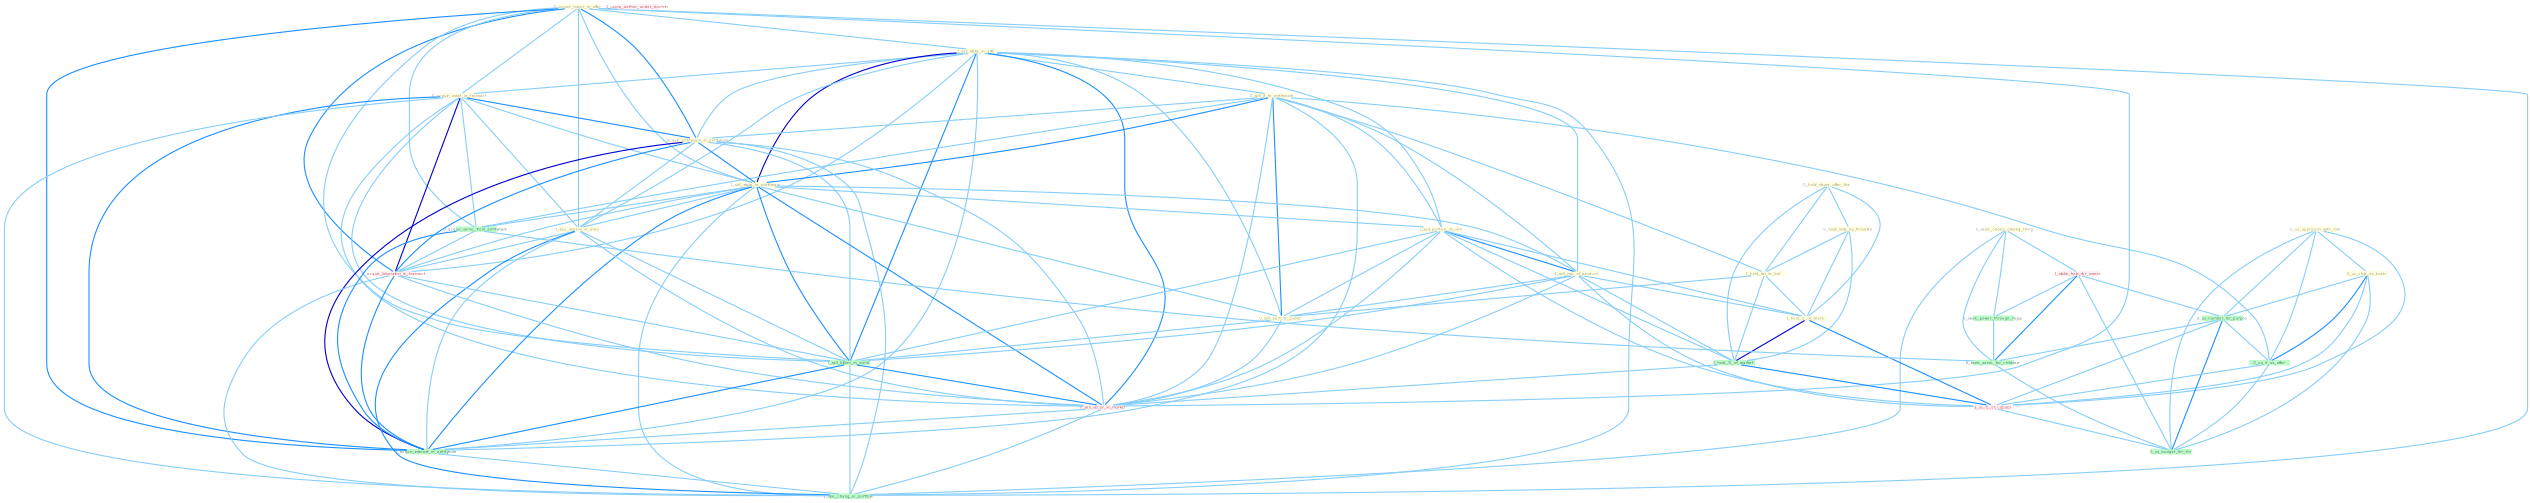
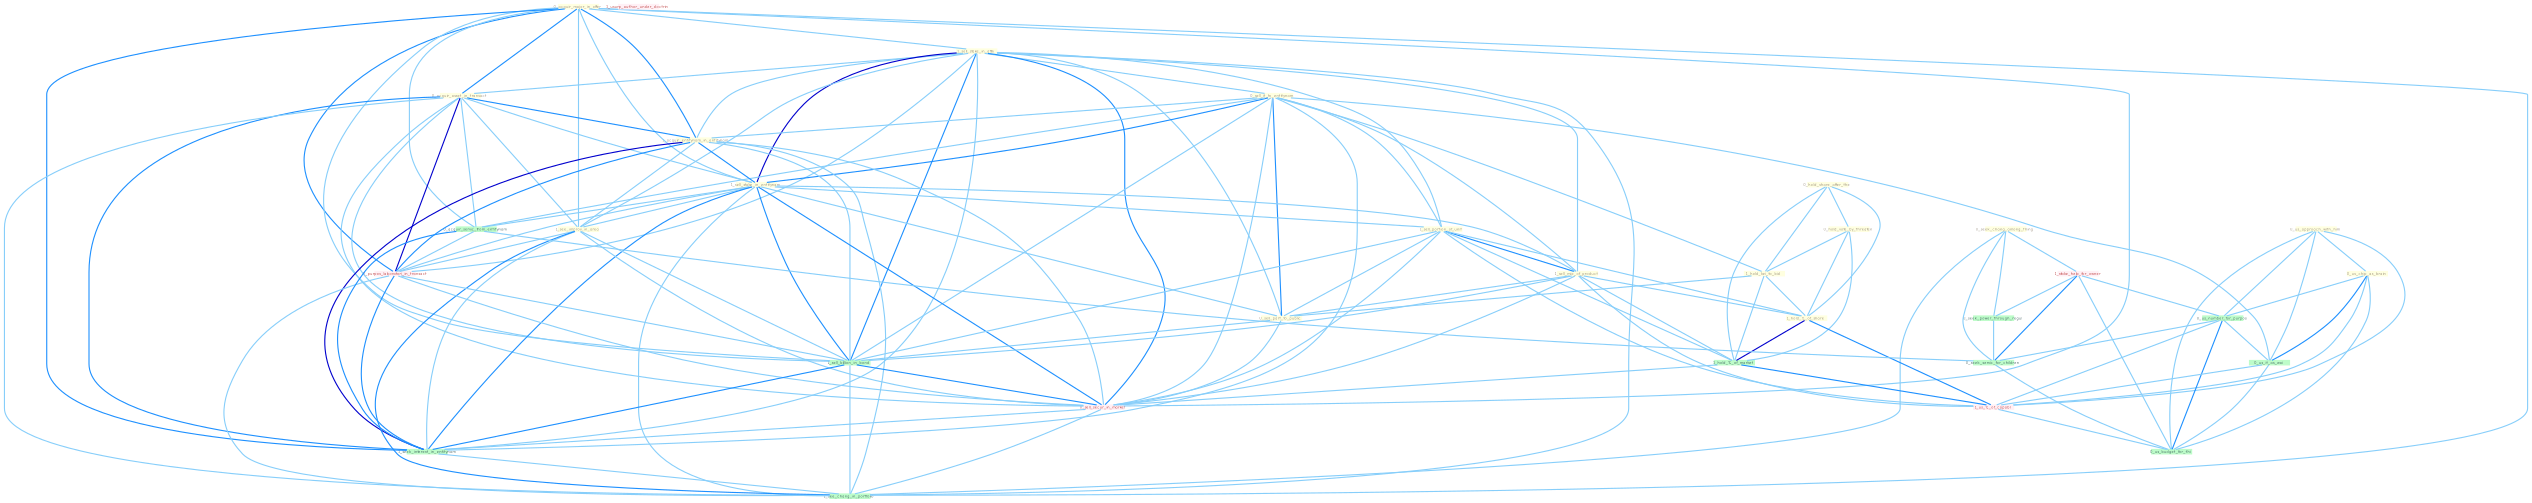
(520, 51) -> (520, 51)
none -> (1061, 229)
(395, 274) -> (395, 274)
(2269, 363) -> (2269, 363)
(427, 452) -> (427, 452)
